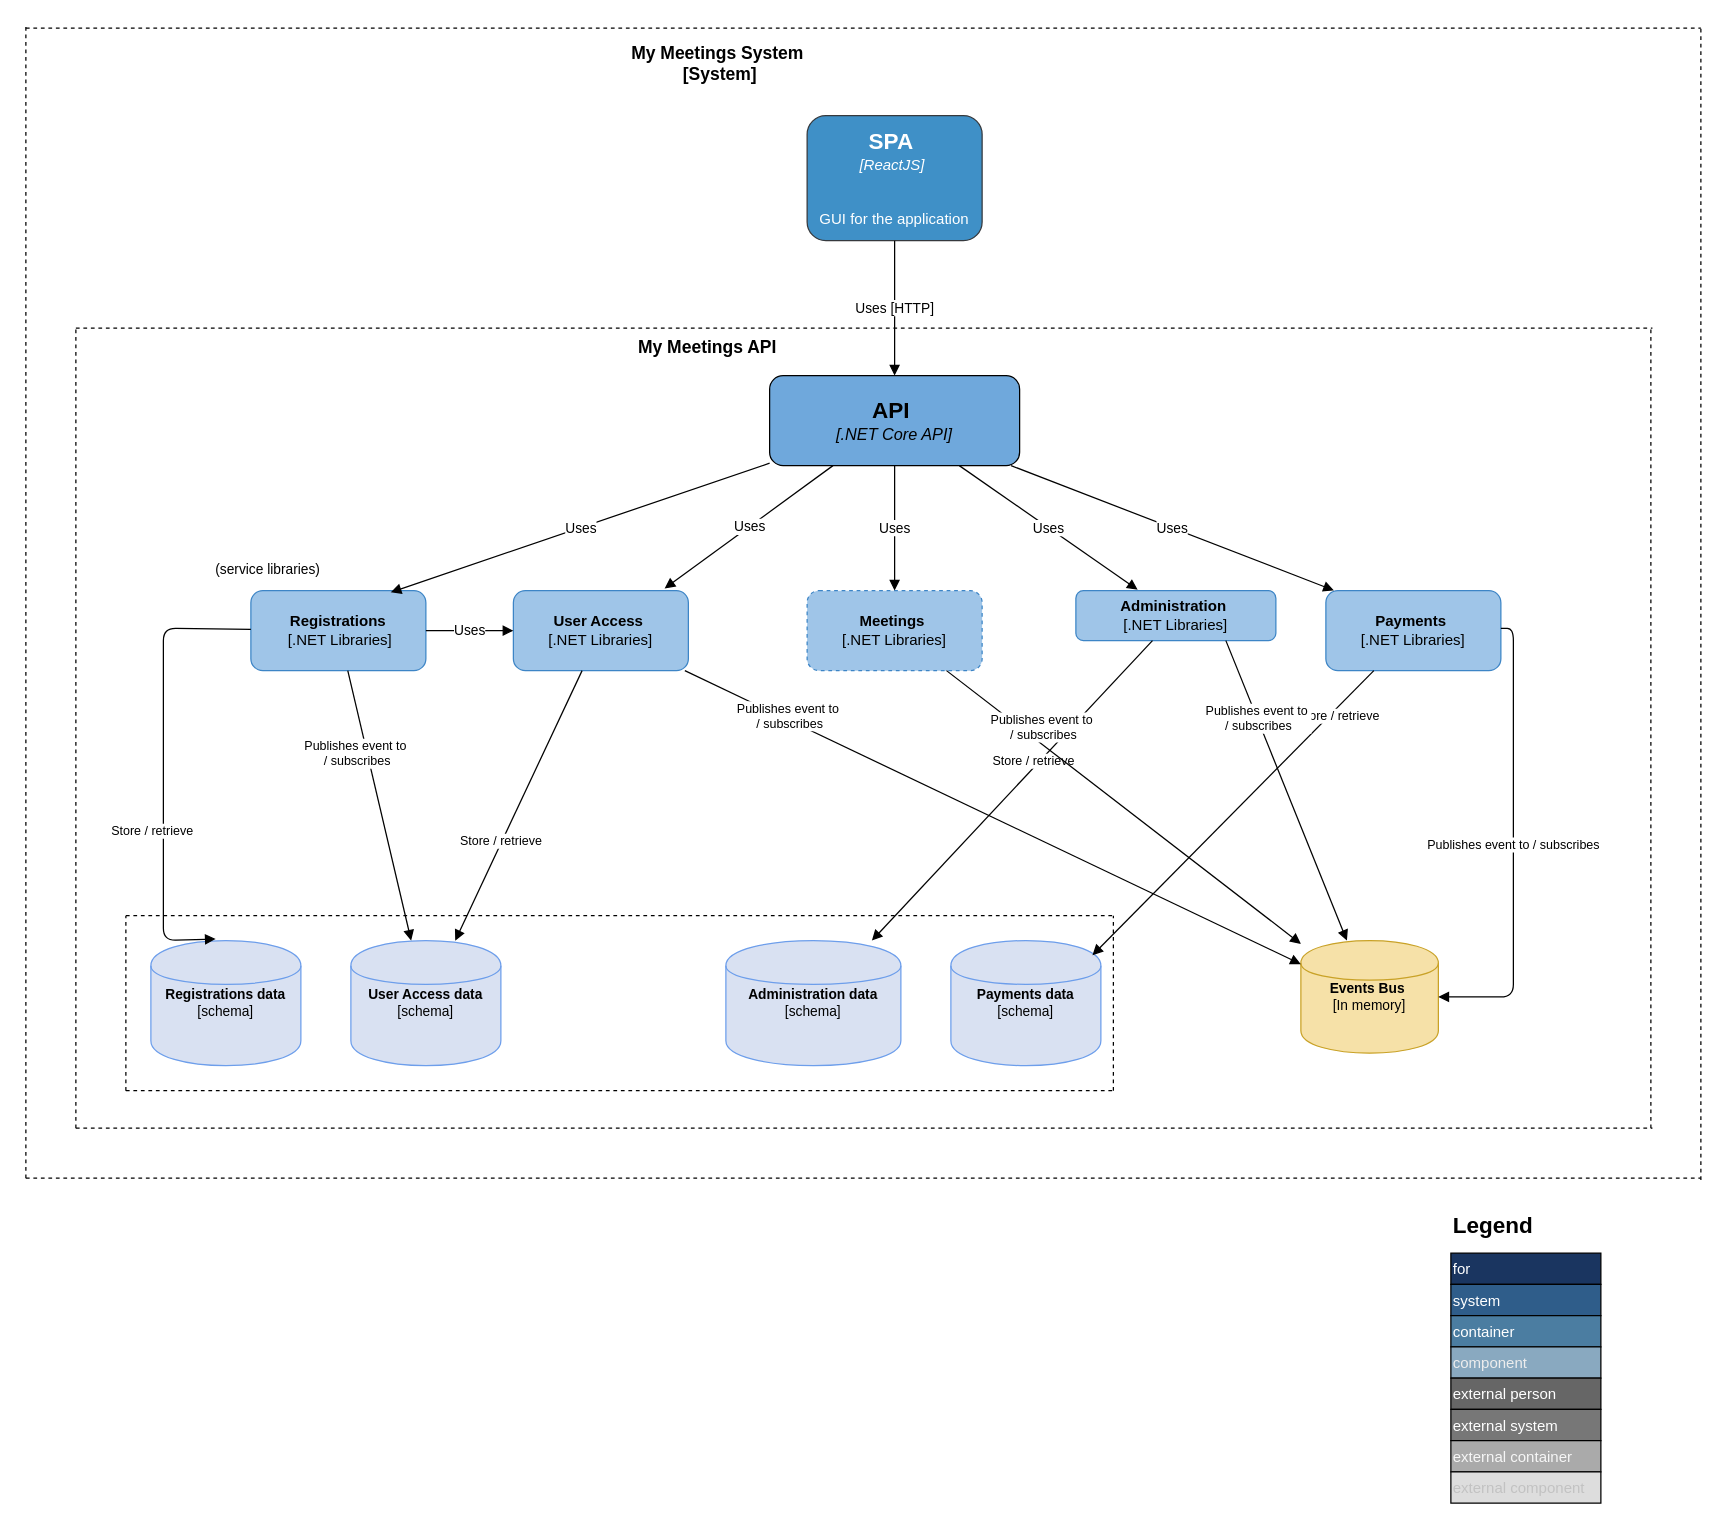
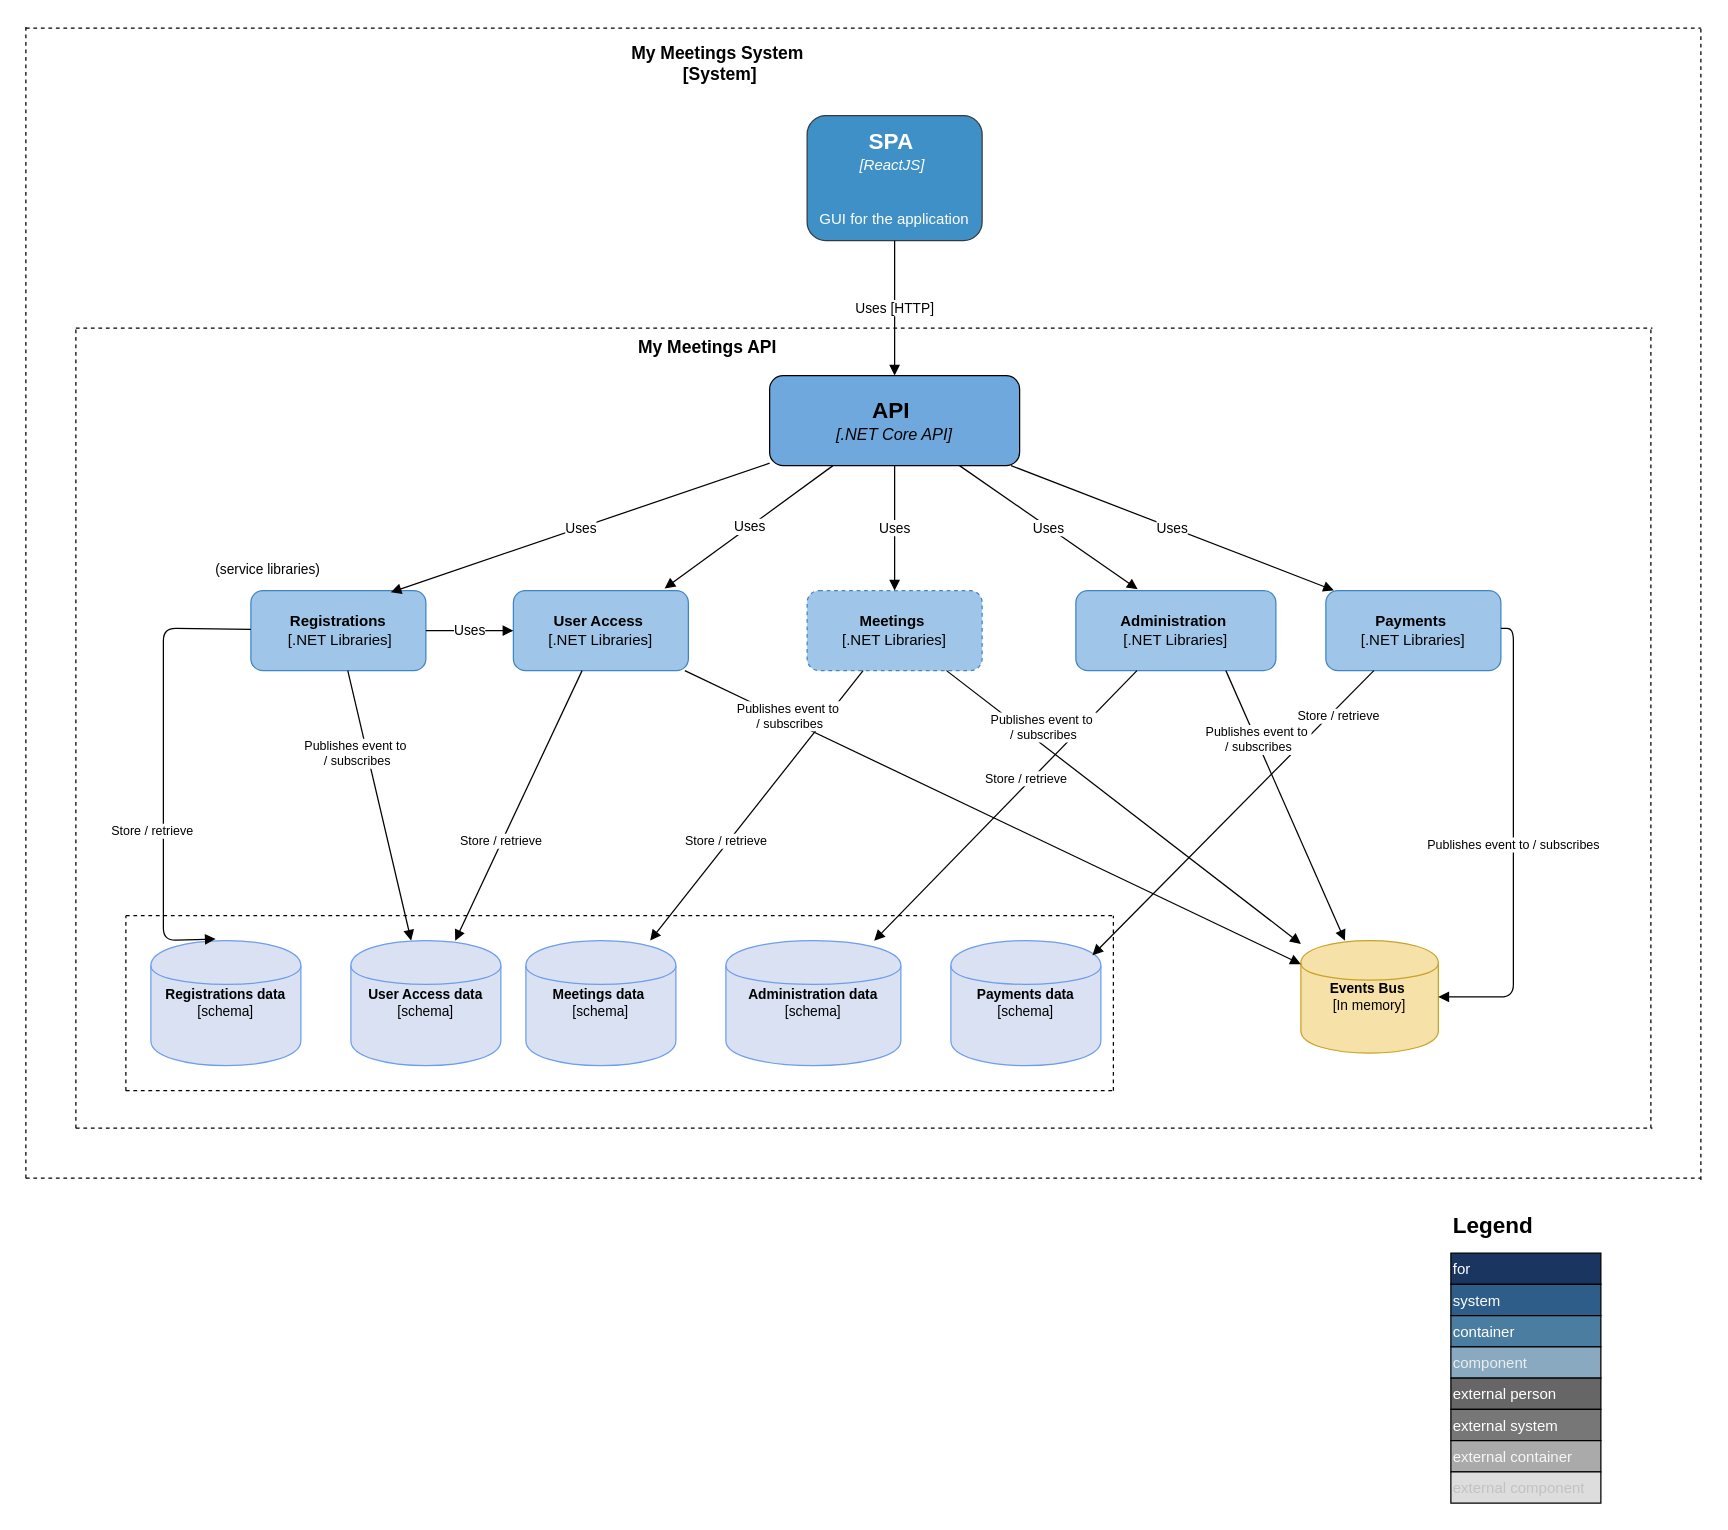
(1176, 616) -> (1176, 631)
none -> (737, 830)
none -> (601, 1003)
